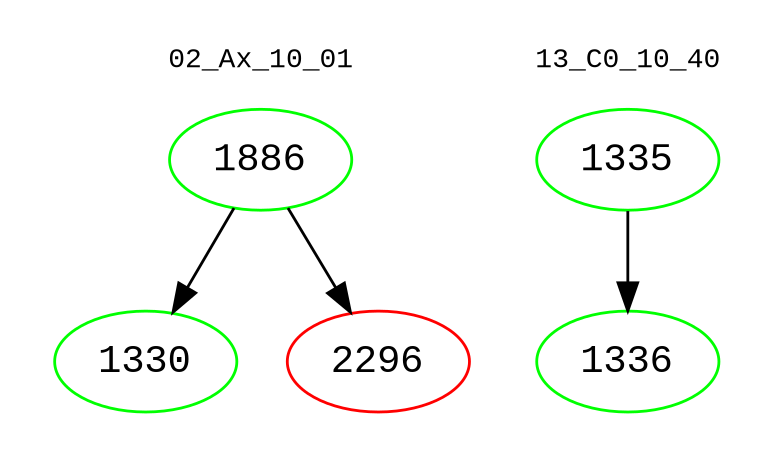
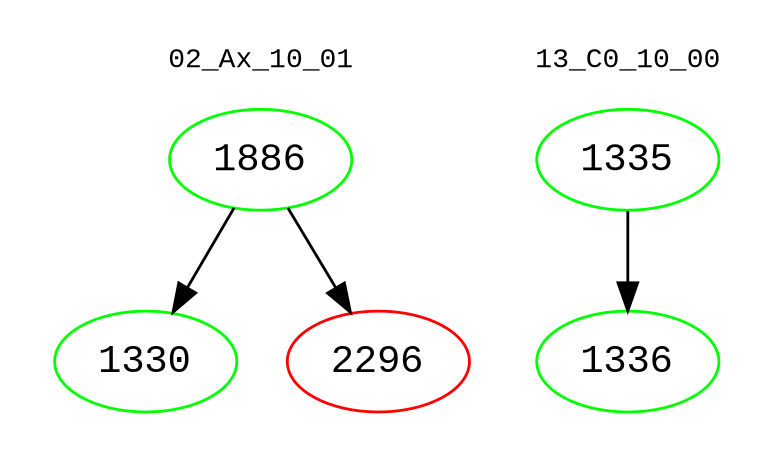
(629, 60) -> (629, 60)
